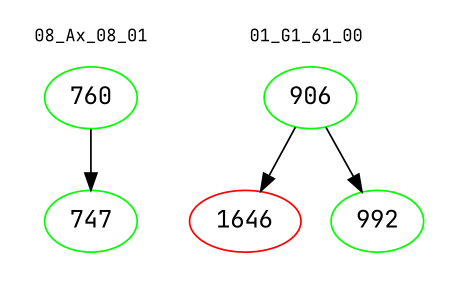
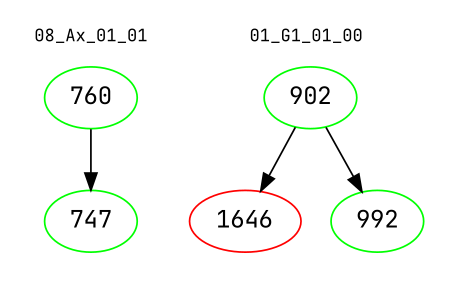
(92, 37) -> (92, 37)
(307, 37) -> (307, 37)
(310, 98) -> (310, 98)
